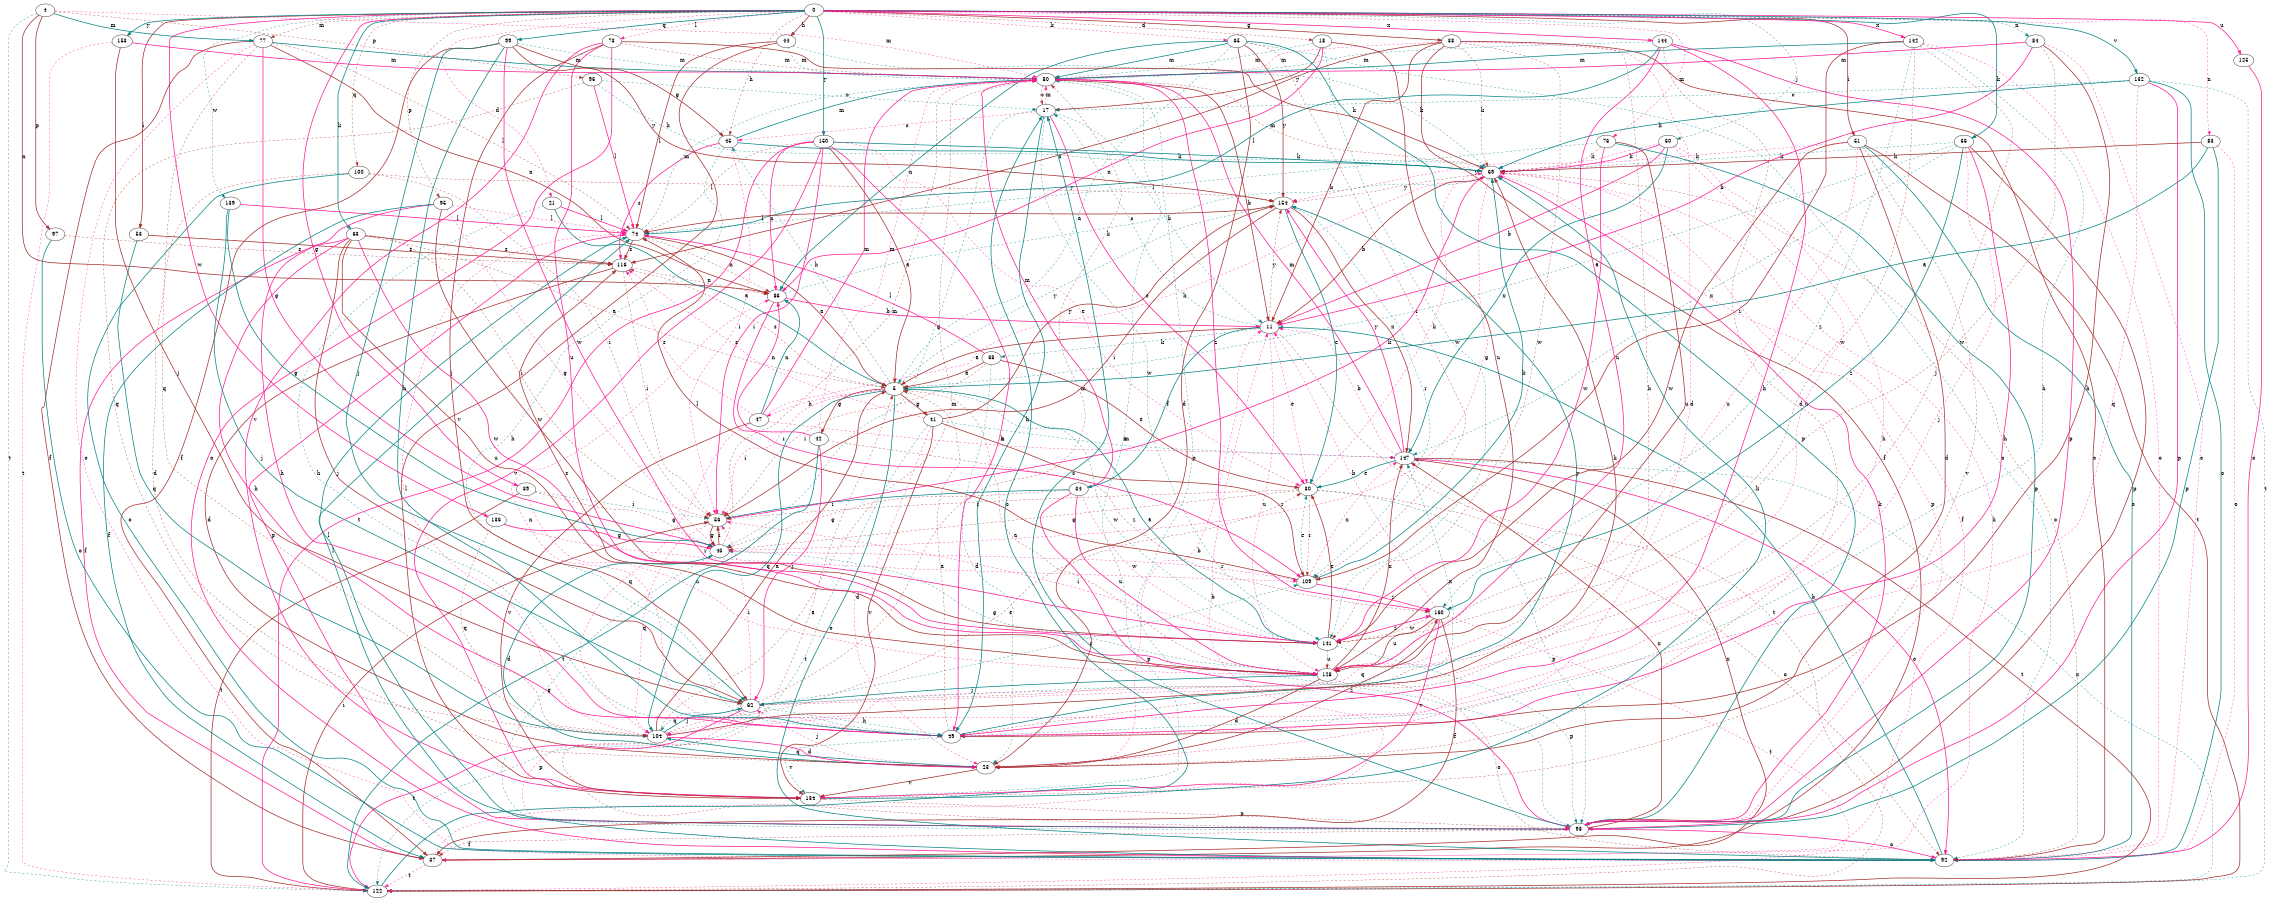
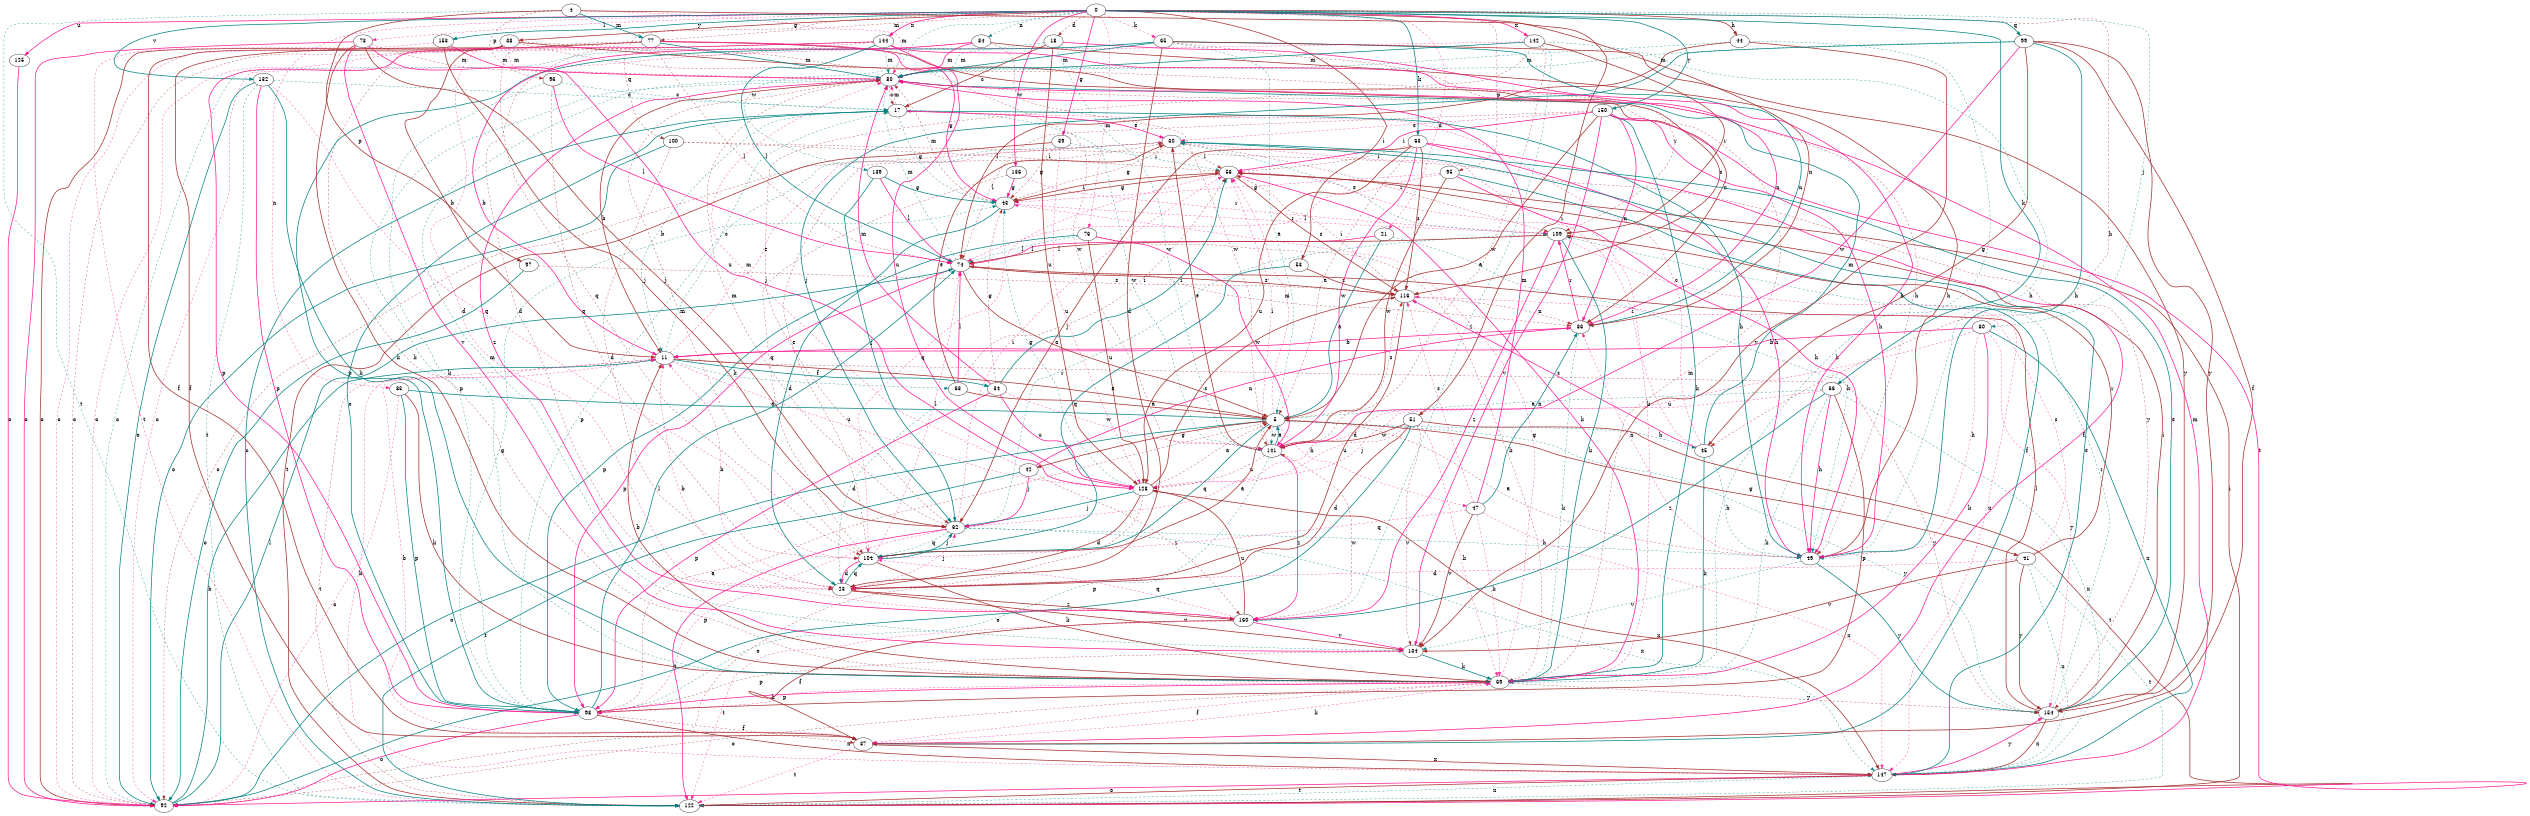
(1298, 80) -> (982, 80)
none -> (144, 124)
(889, 126) -> (1428, 126)
none -> (1313, 236)
